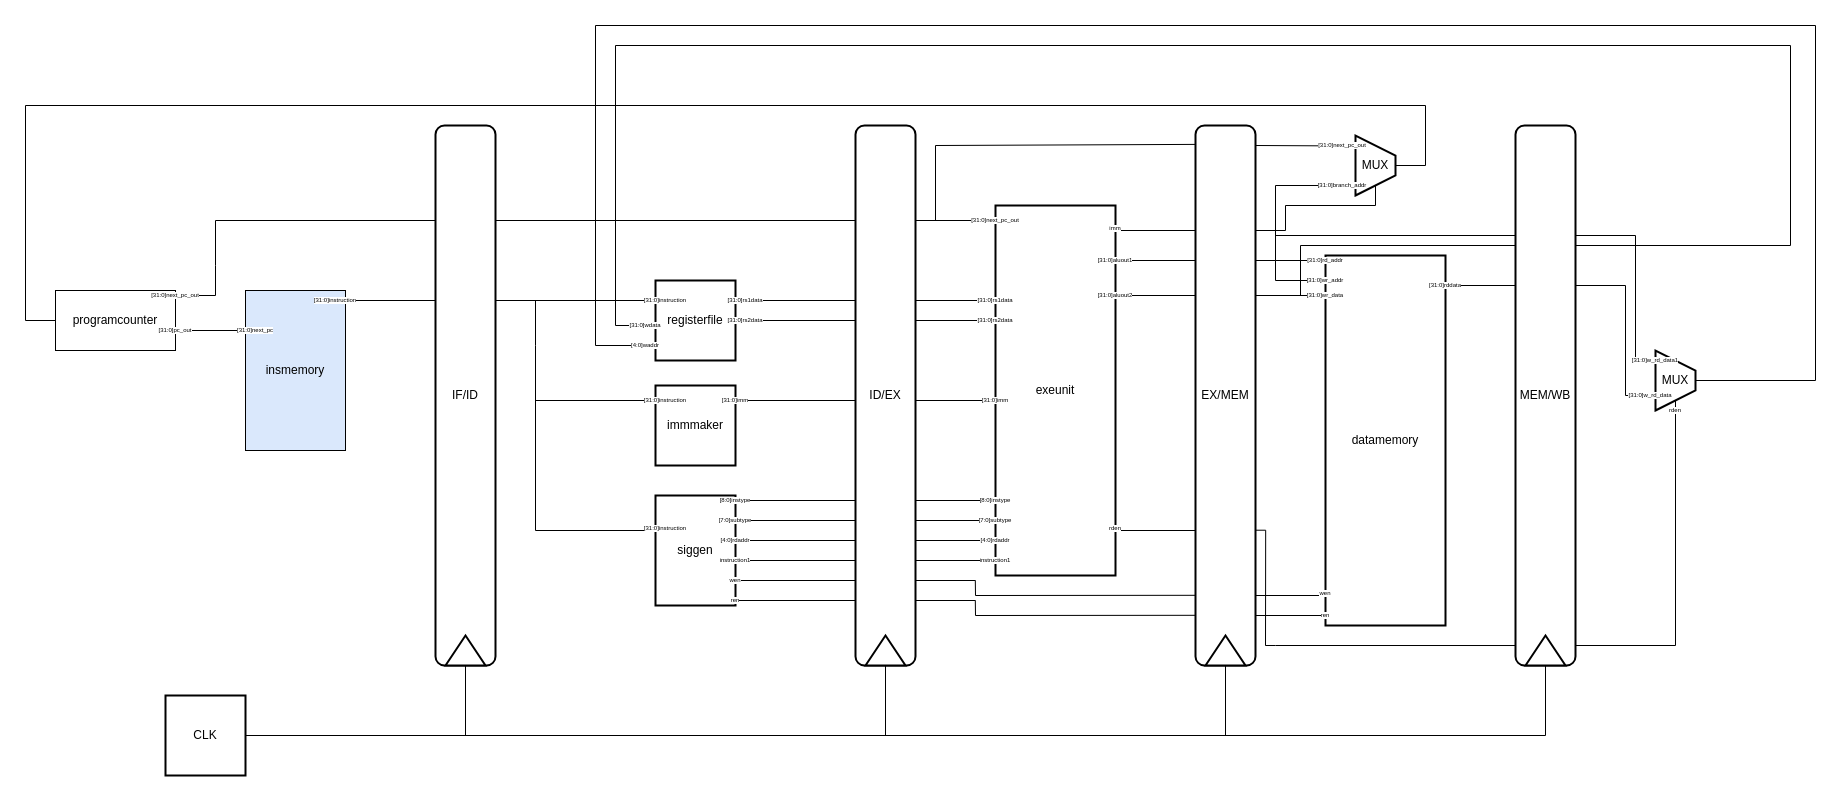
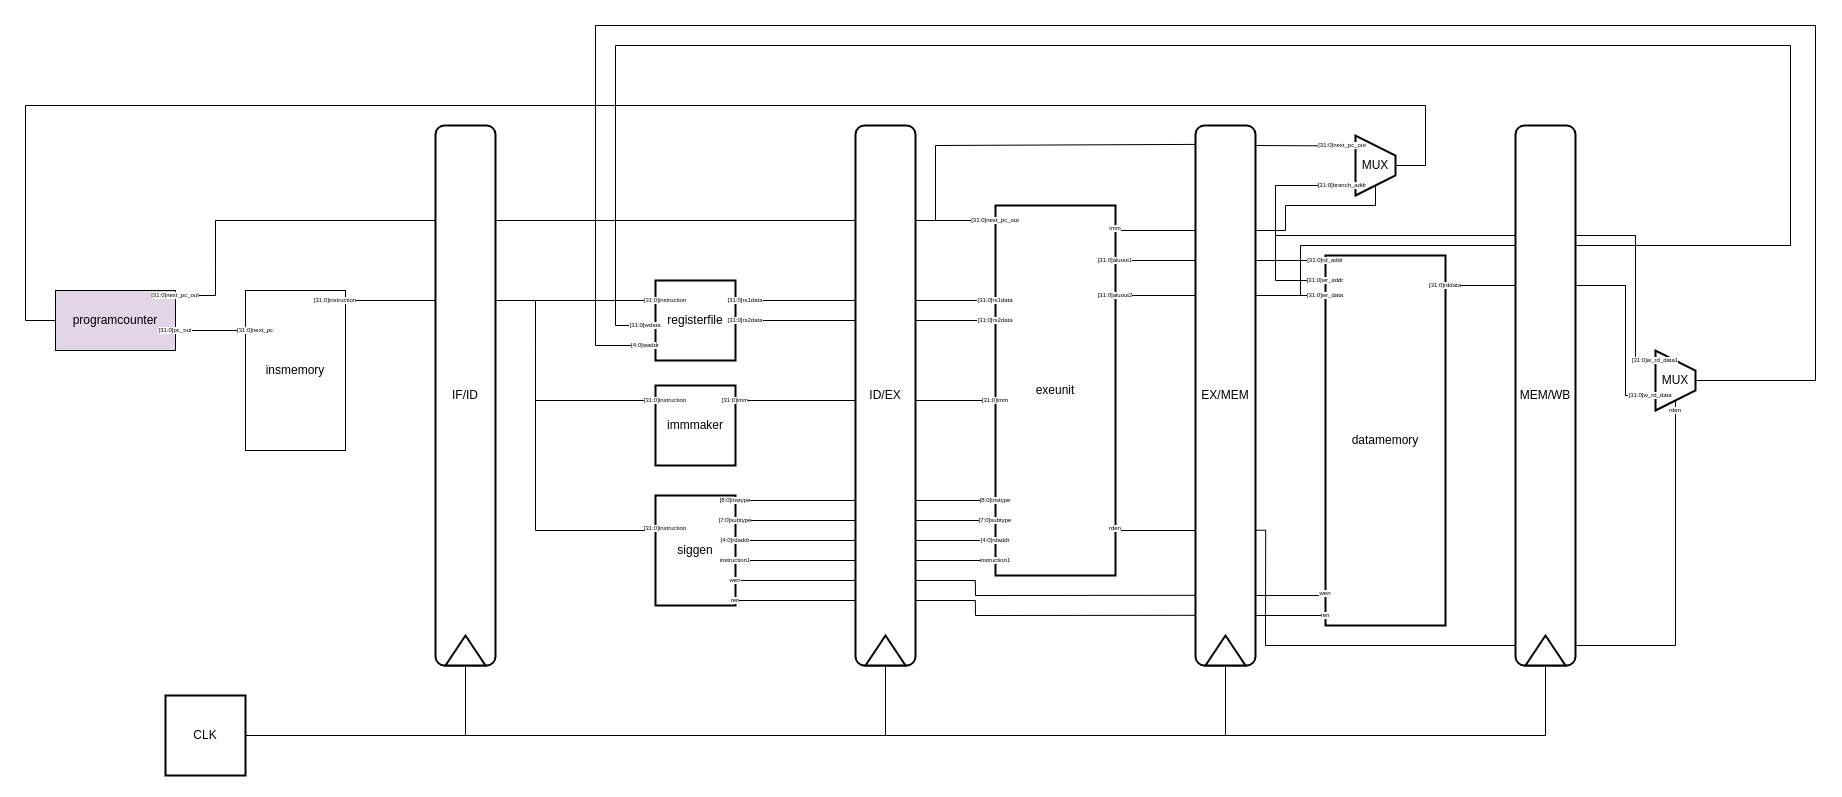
(116, 321) -> (116, 321)
(296, 371) -> (296, 371)
